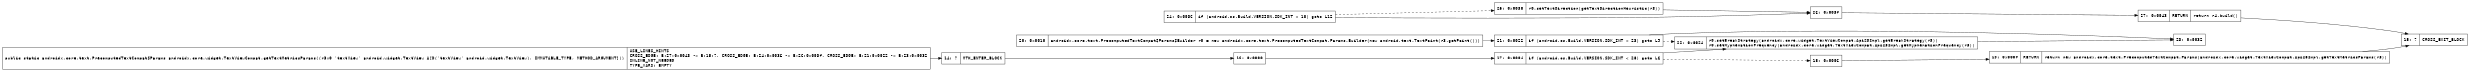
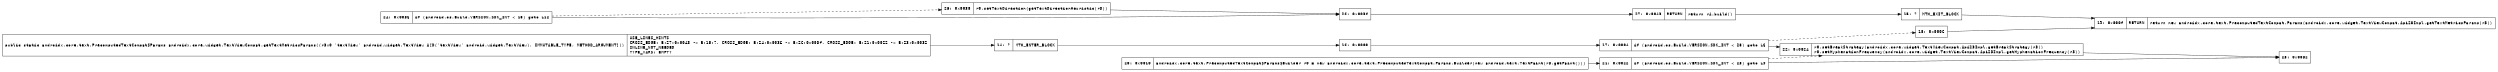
(2444, 40) -> (1941, 14)
(2384, 49) -> (2027, 17)
